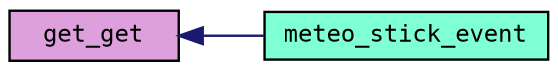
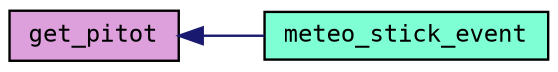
(94, 36) -> (94, 36)
